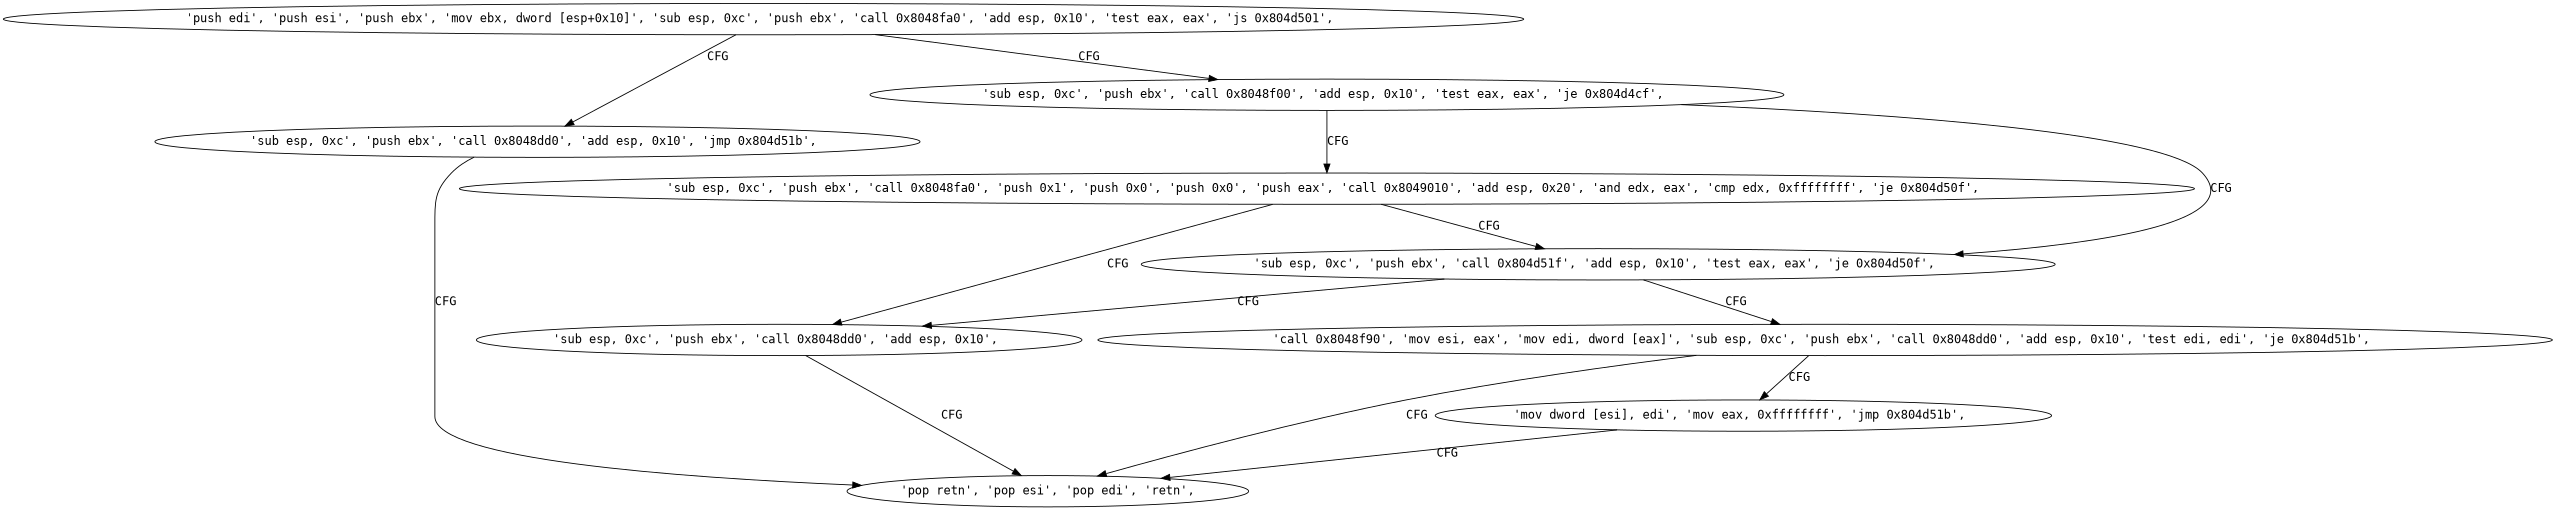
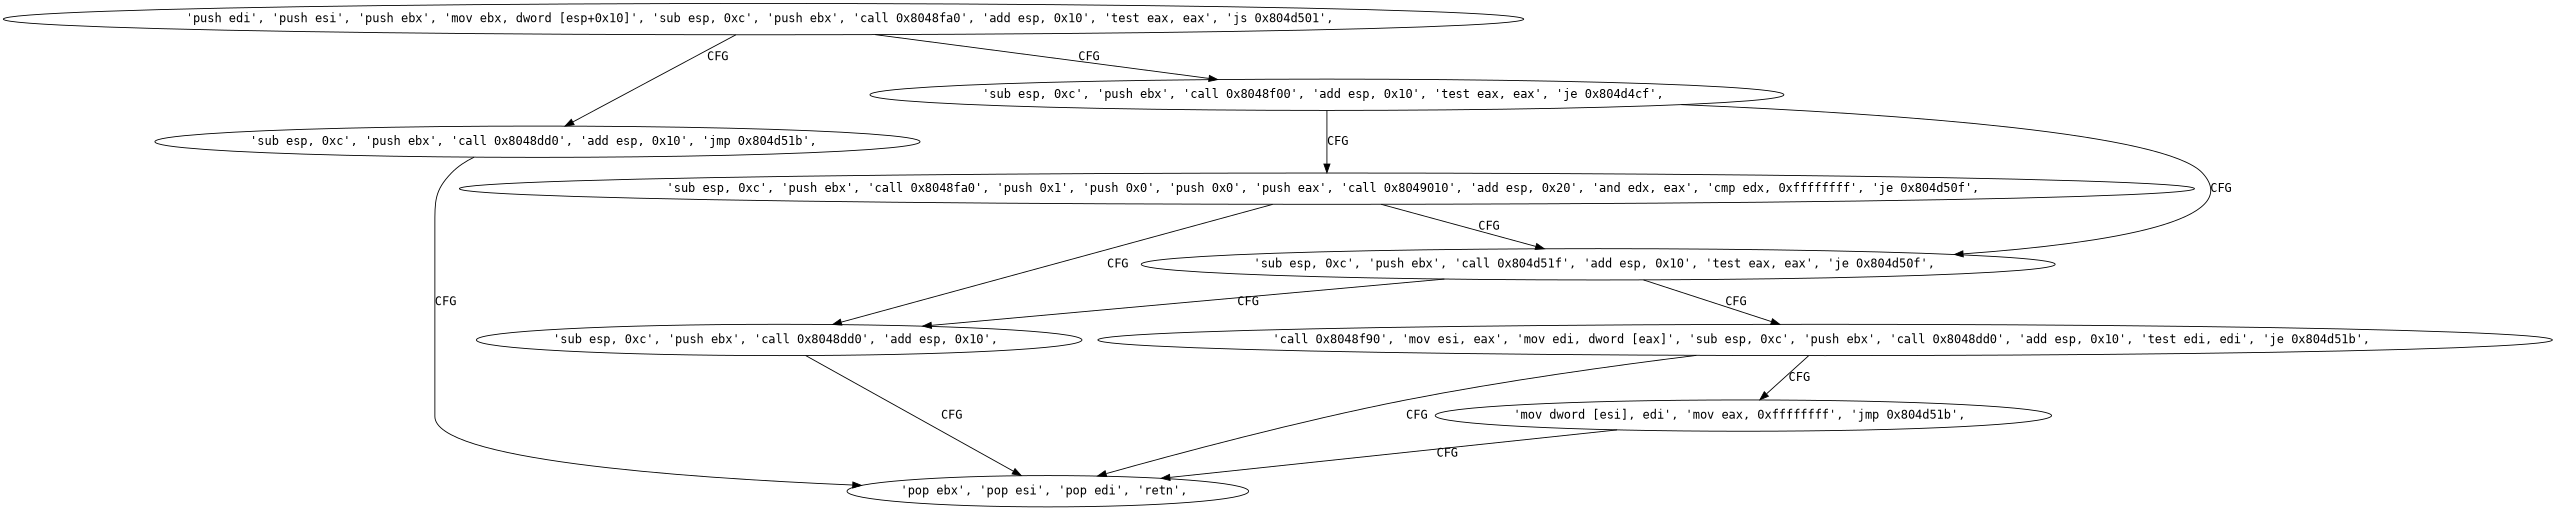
(1048, 491) -> (1048, 491)
